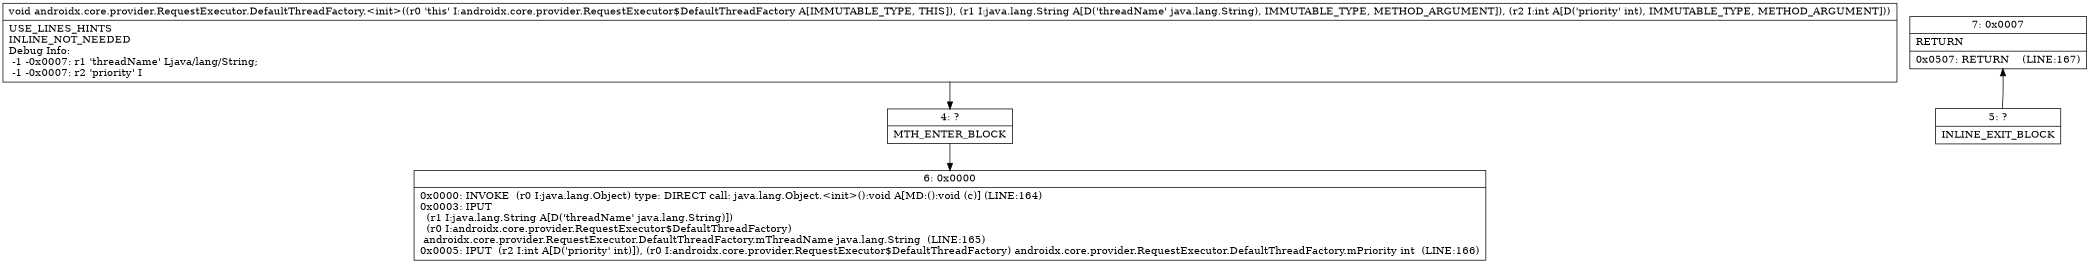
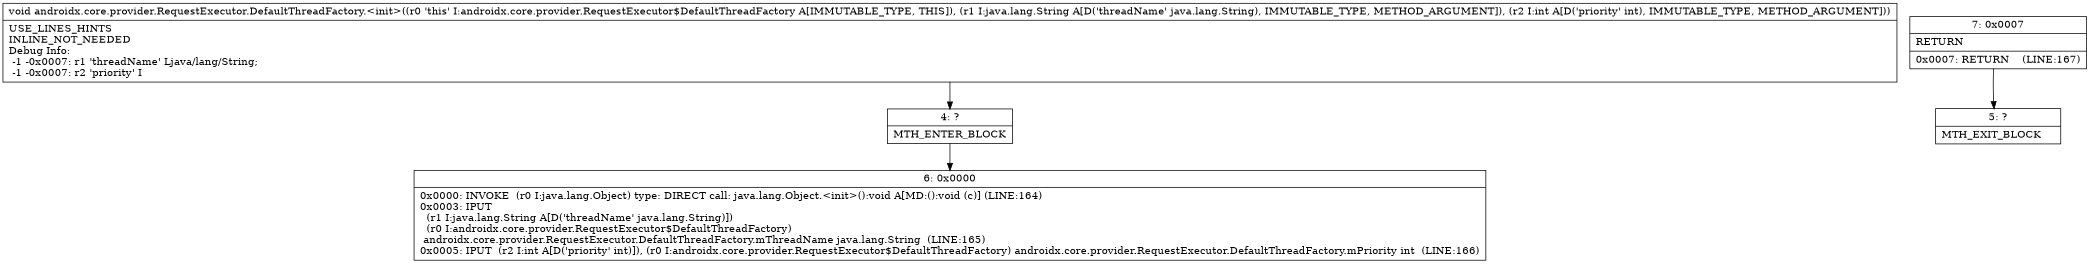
(1998, 60) -> (1998, 60)
(2003, 93) -> (1993, 85)
(1998, 135) -> (1992, 135)
